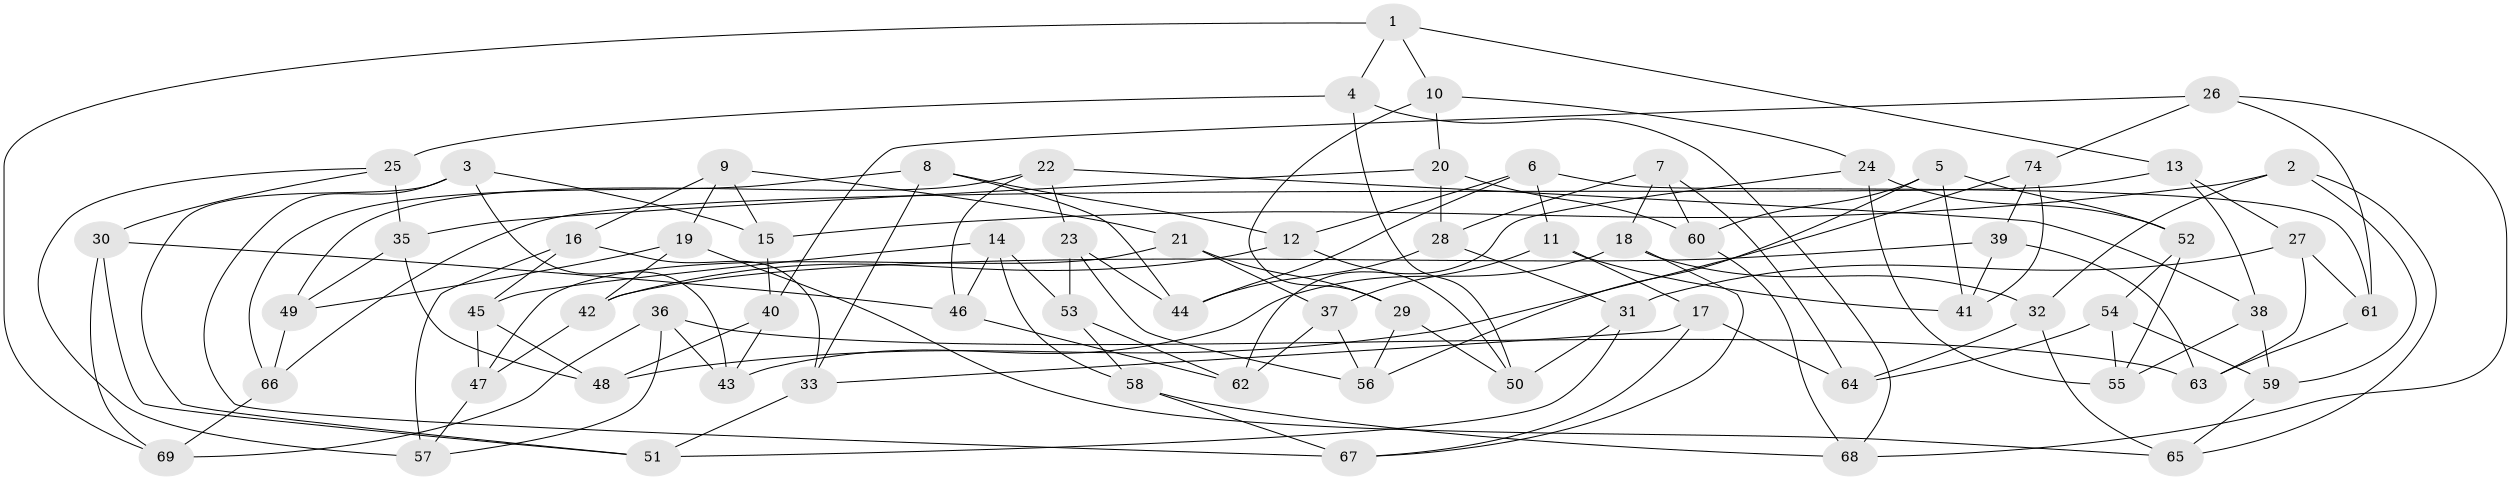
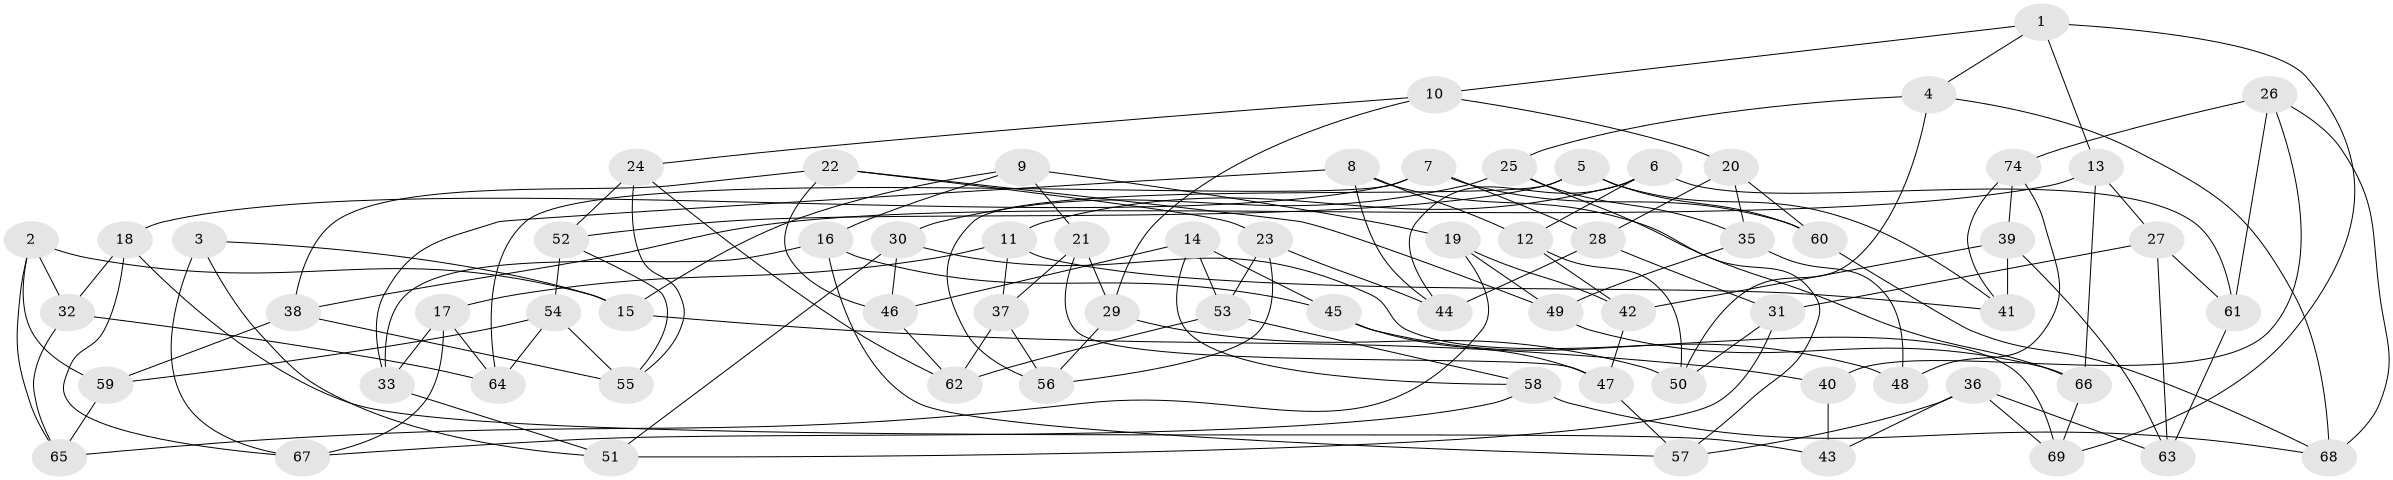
(692, 291) -> none
(684, 350) -> none
